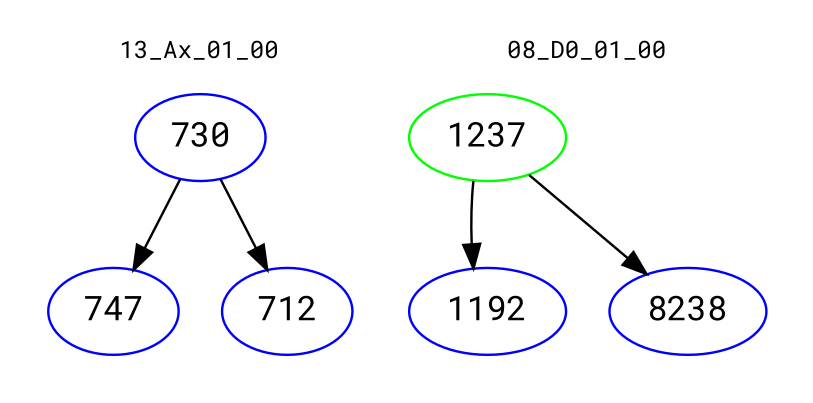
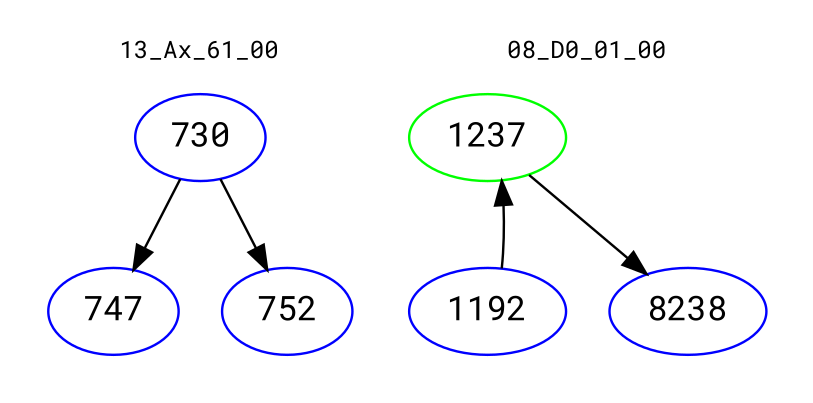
(200, 52) -> (200, 52)
(471, 212) -> (504, 237)
(287, 311) -> (287, 311)
